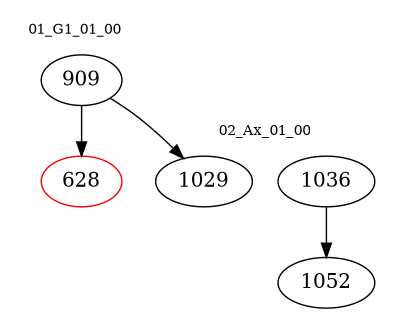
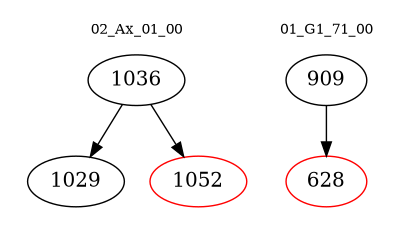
(75, 30) -> (327, 30)
(154, 130) -> (110, 124)
(326, 283) -> (198, 181)
